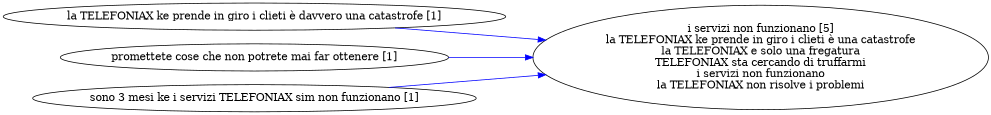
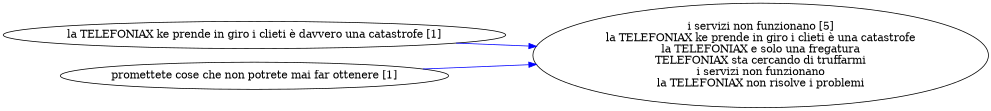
(254, 98) -> none
